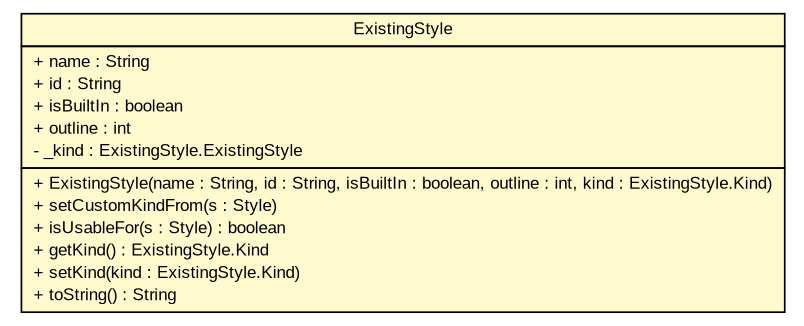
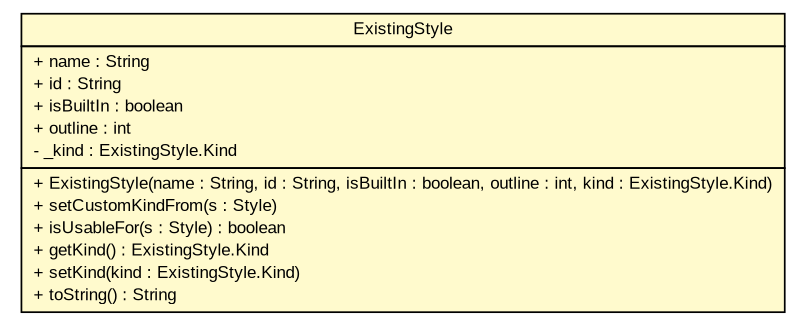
(168, 151) -> (136, 151)
